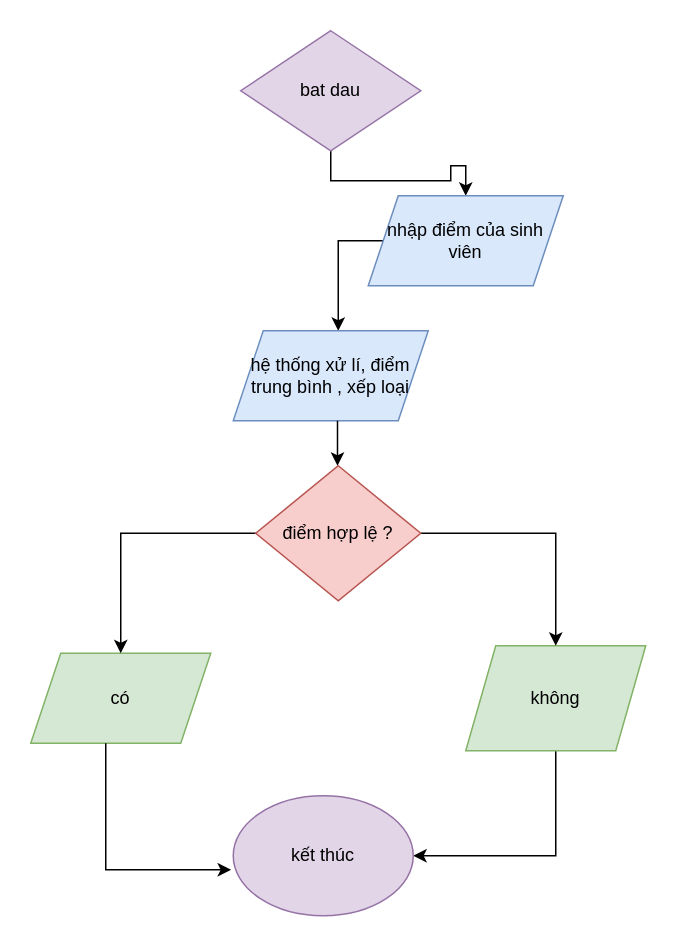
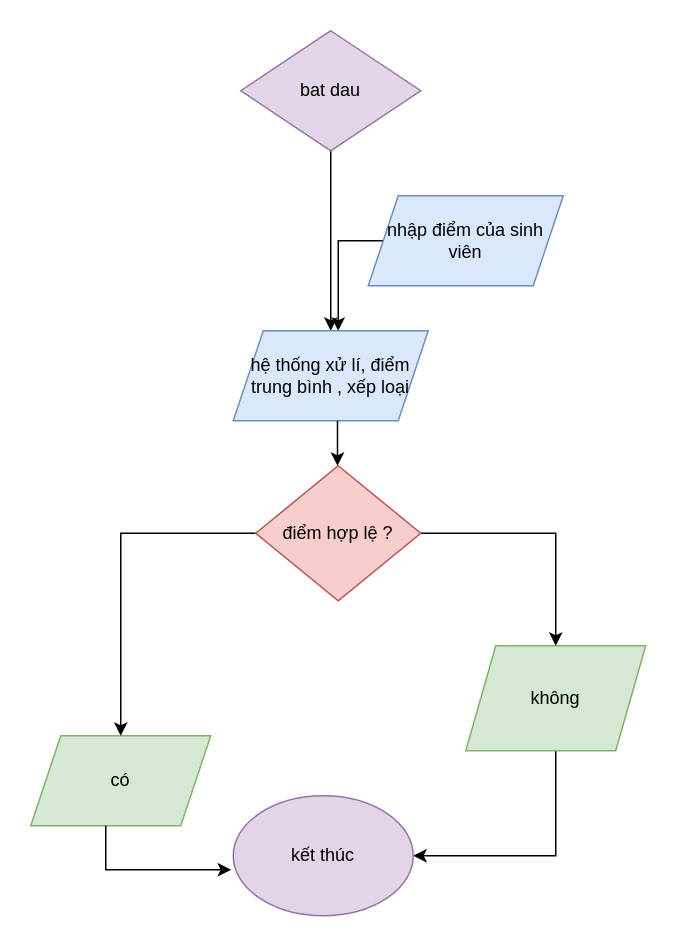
(414, 181) -> (331, 249)
(121, 698) -> (121, 781)
